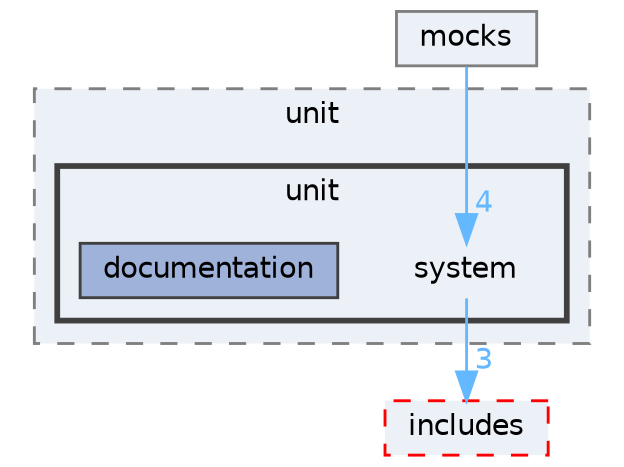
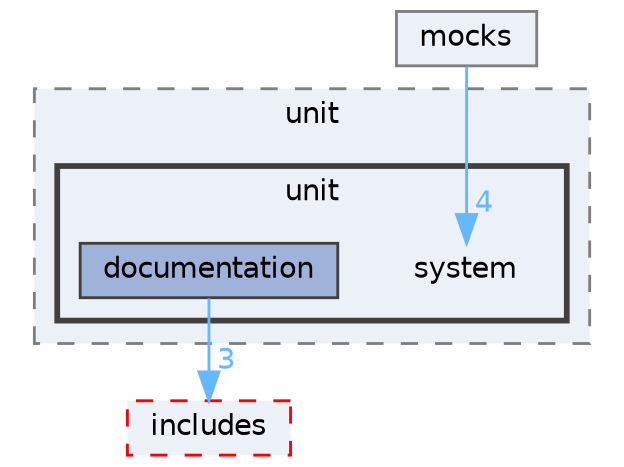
(467, 335) -> (209, 335)
